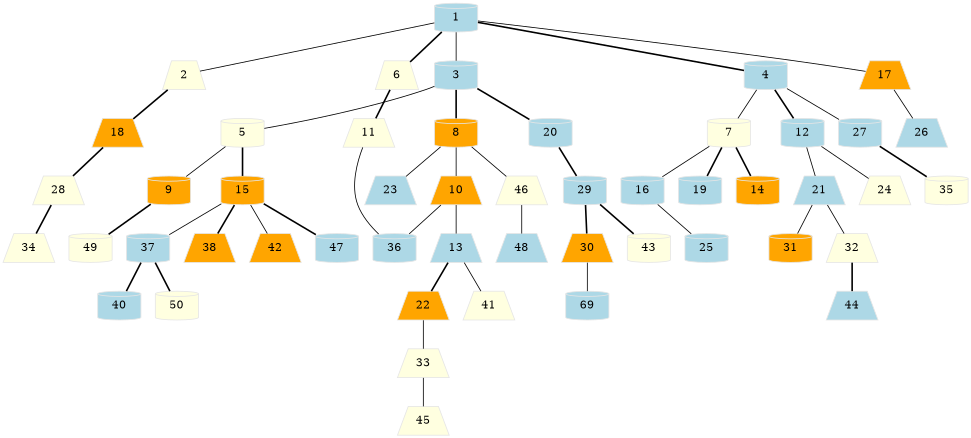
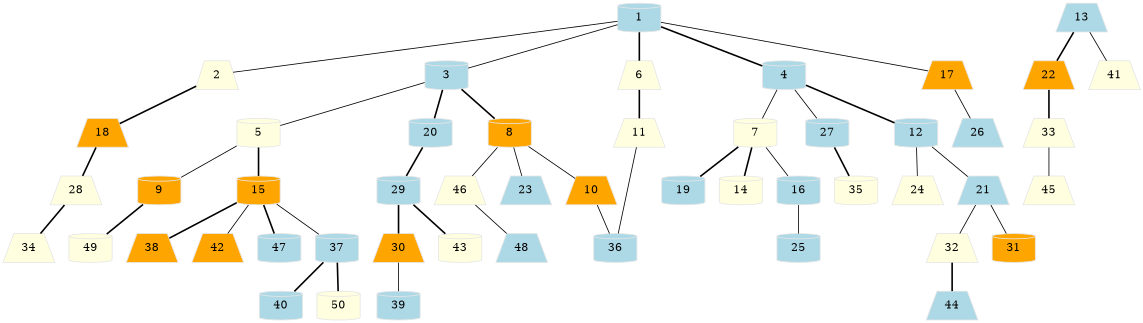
(758, 190) -> (741, 190)
(456, 219) -> none
(587, 306) -> (399, 306)
(423, 334) -> (1049, 104)
